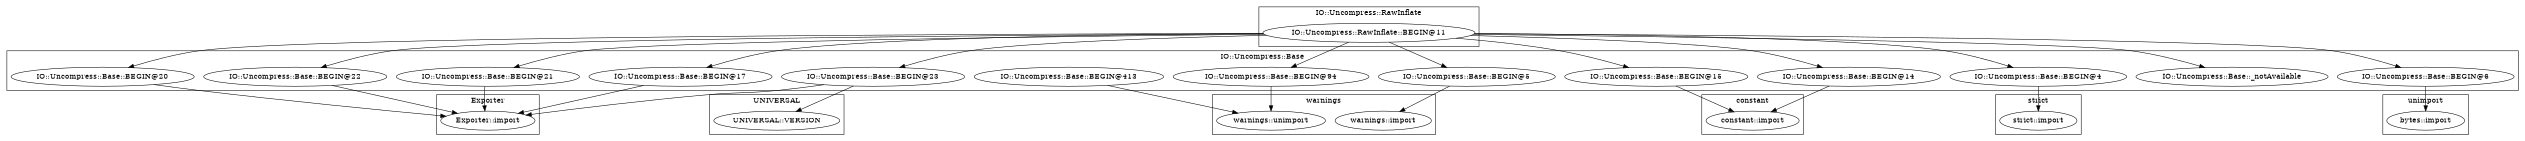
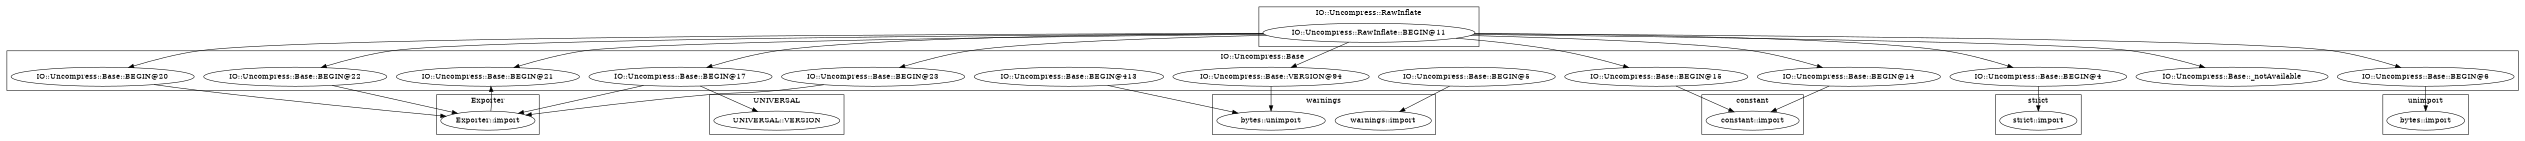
(1417, 54) -> none
(1271, 77) -> (1271, 77)
(484, 98) -> (491, 101)
(826, 98) -> (728, 98)
(1271, 121) -> (1271, 121)
